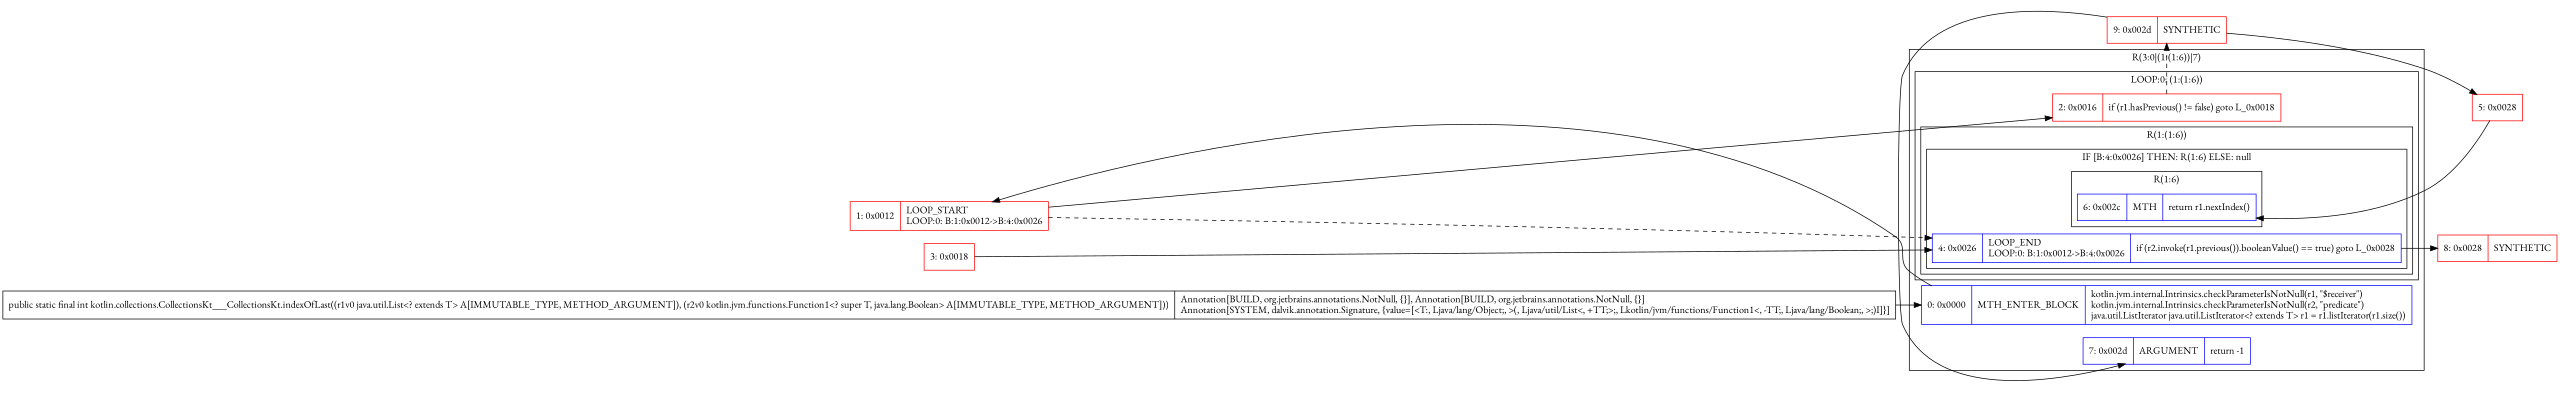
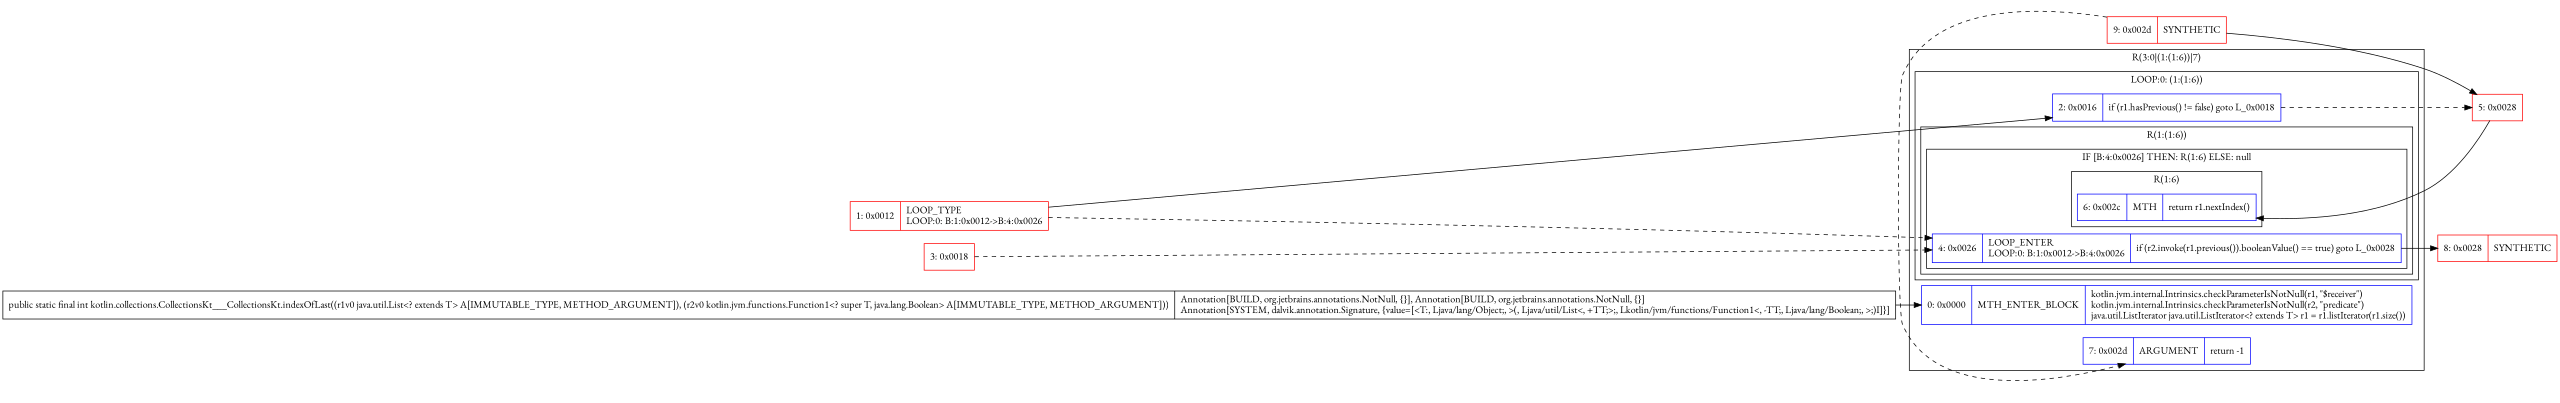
(2167, 77) -> (2373, 108)
(2167, 108) -> (2167, 108)
(1487, 126) -> none
(1898, 205) -> (1898, 205)
(937, 210) -> (934, 210)
(2015, 243) -> (2021, 243)
(1450, 253) -> (1450, 253)
